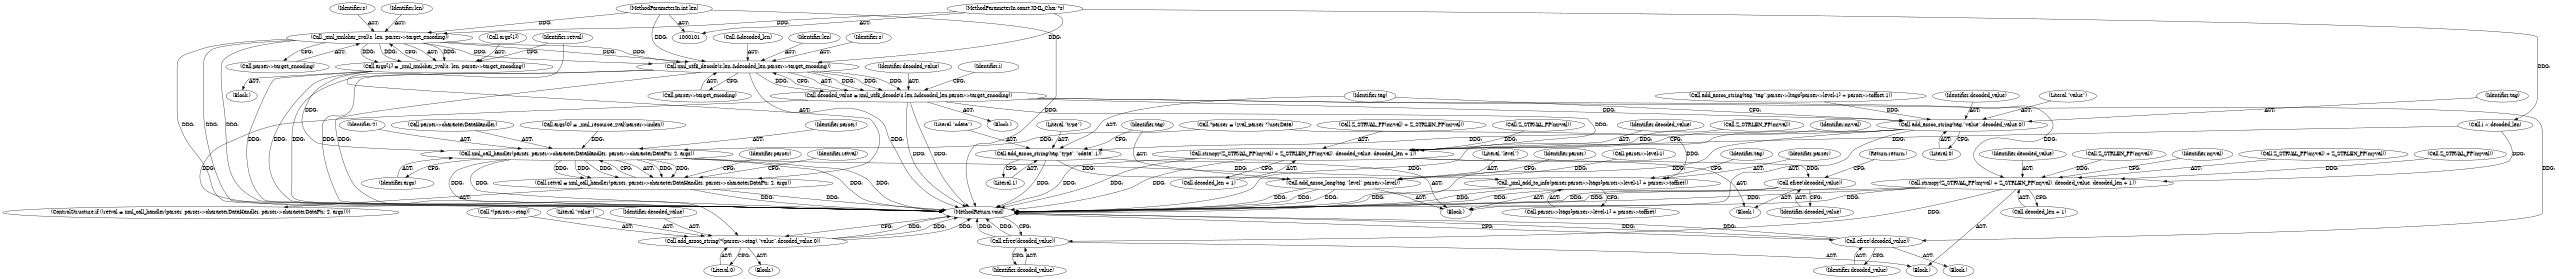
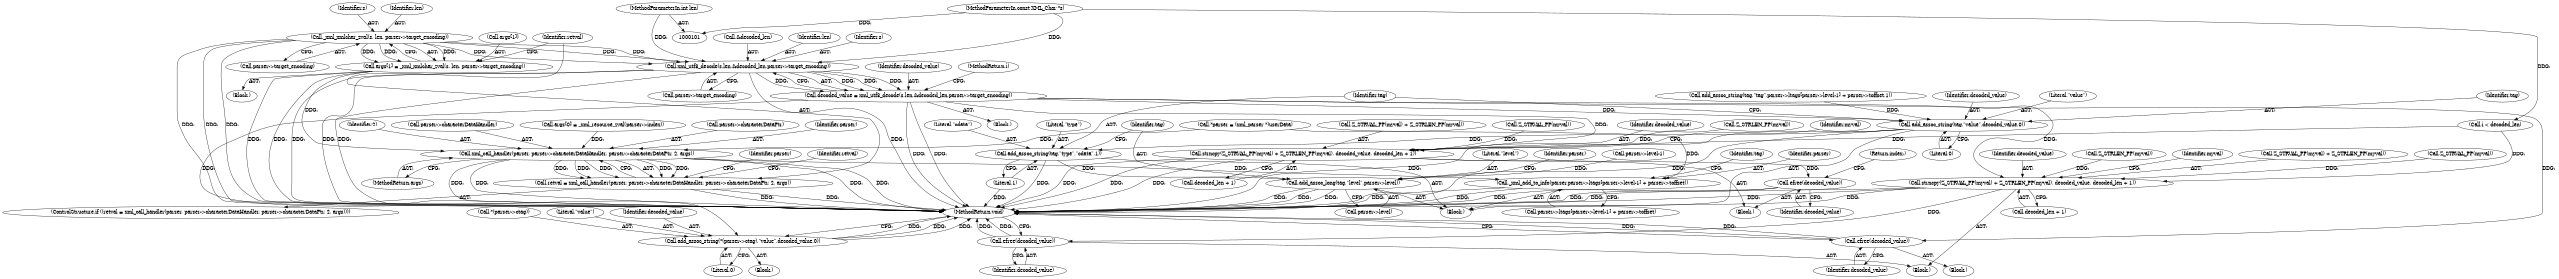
(529, 23) -> none
(866, 23) -> (866, 23)
(994, 24) -> (993, 197)
(702, 25) -> none
(988, 67) -> (988, 67)
none -> (745, 125)
(1245, 125) -> (1245, 125)
(1888, 154) -> (1888, 154)
(398, 183) -> (398, 183)
none -> (1369, 213)
